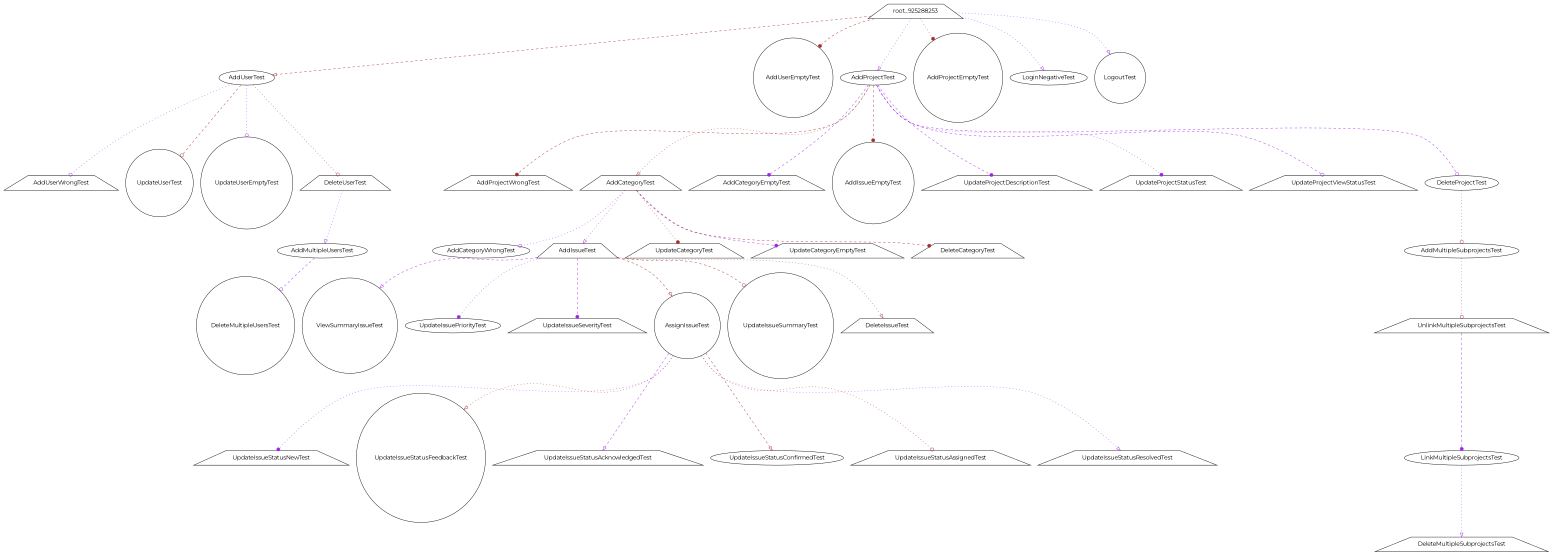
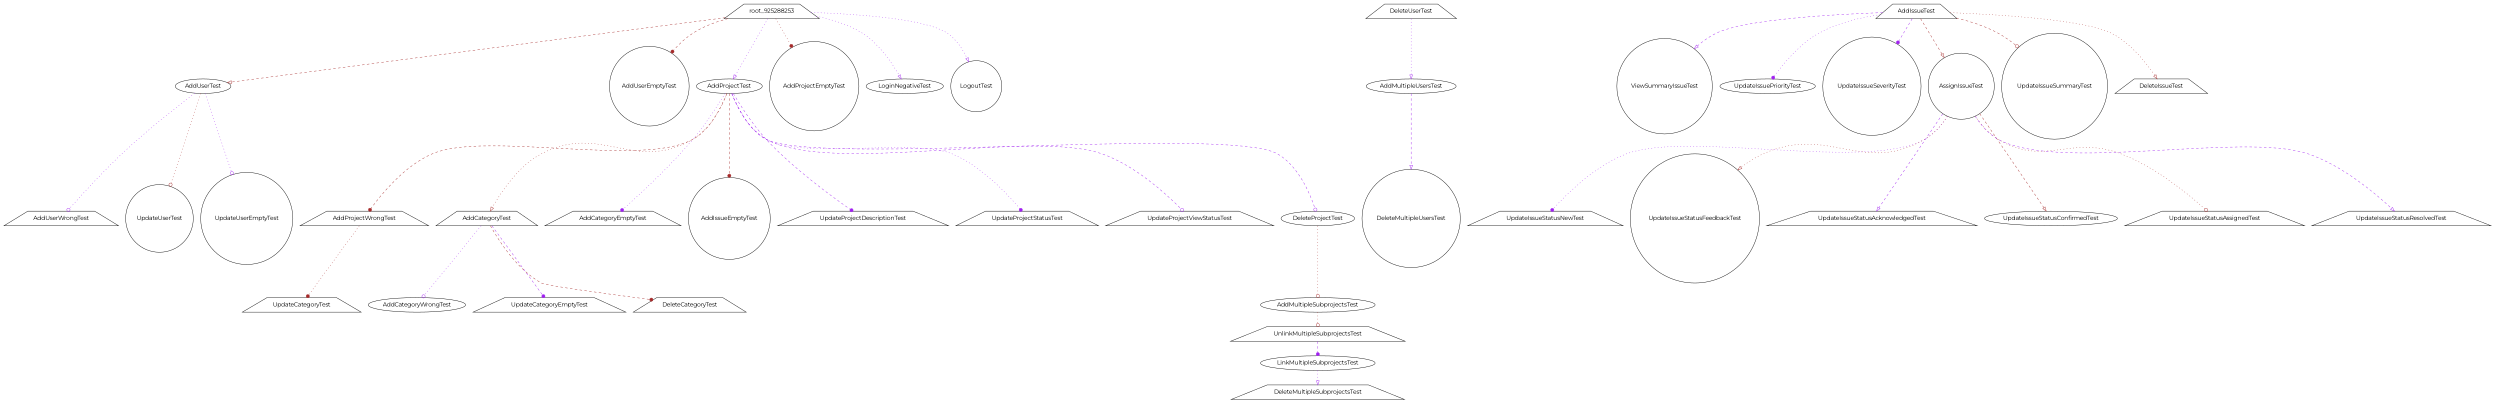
(212, 119) -> (186, 138)
(295, 129) -> none
(824, 134) -> (679, 155)
(605, 215) -> none
(657, 216) -> (334, 260)
(298, 273) -> (1411, 129)
(577, 326) -> (1872, 86)
(912, 388) -> (2186, 149)
